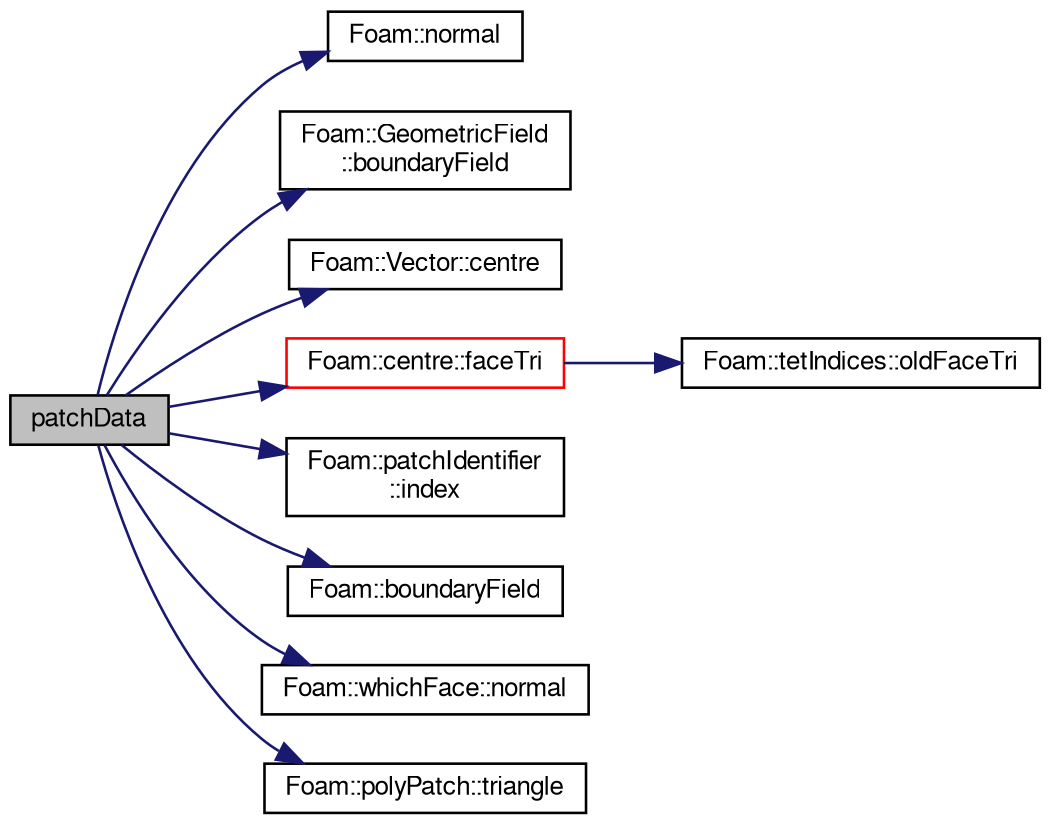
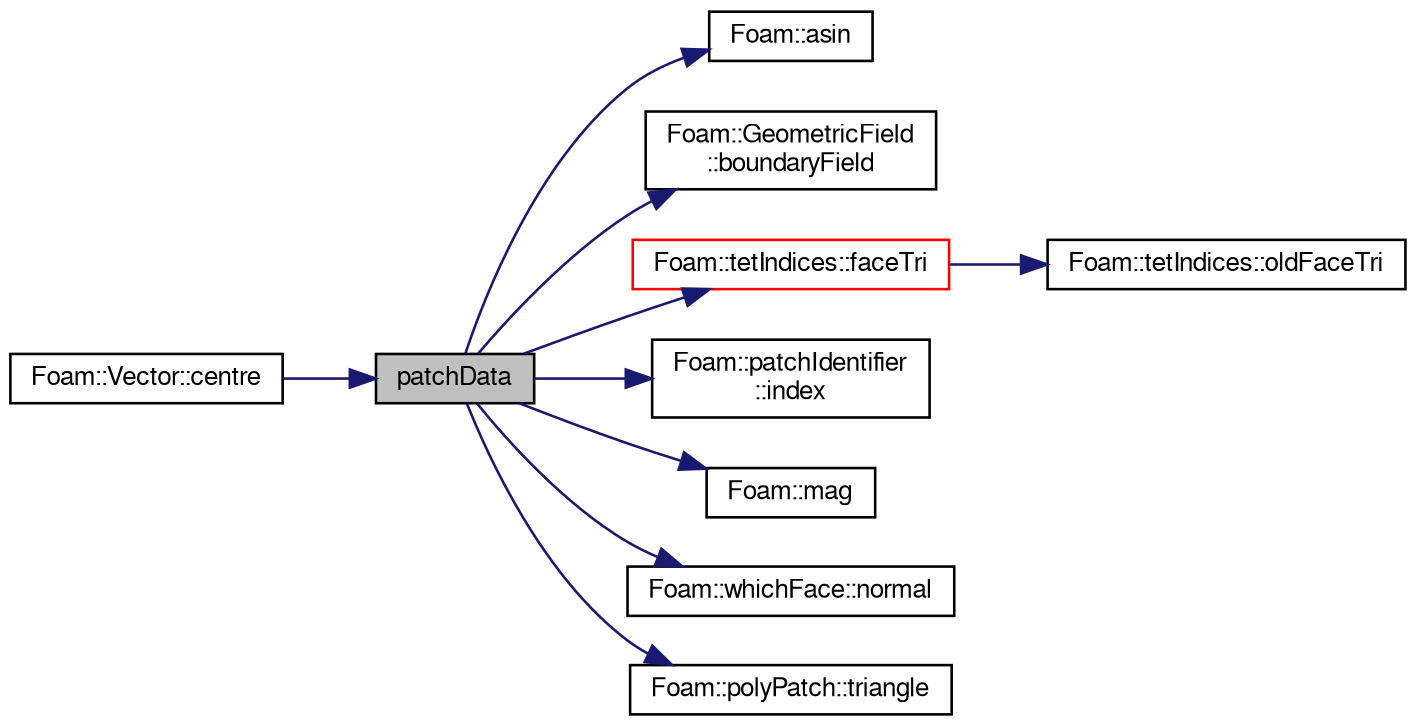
(425, 36) -> (791, 36)
(211, 341) -> (316, 379)
(425, 363) -> (791, 264)
(425, 591) -> (791, 493)
